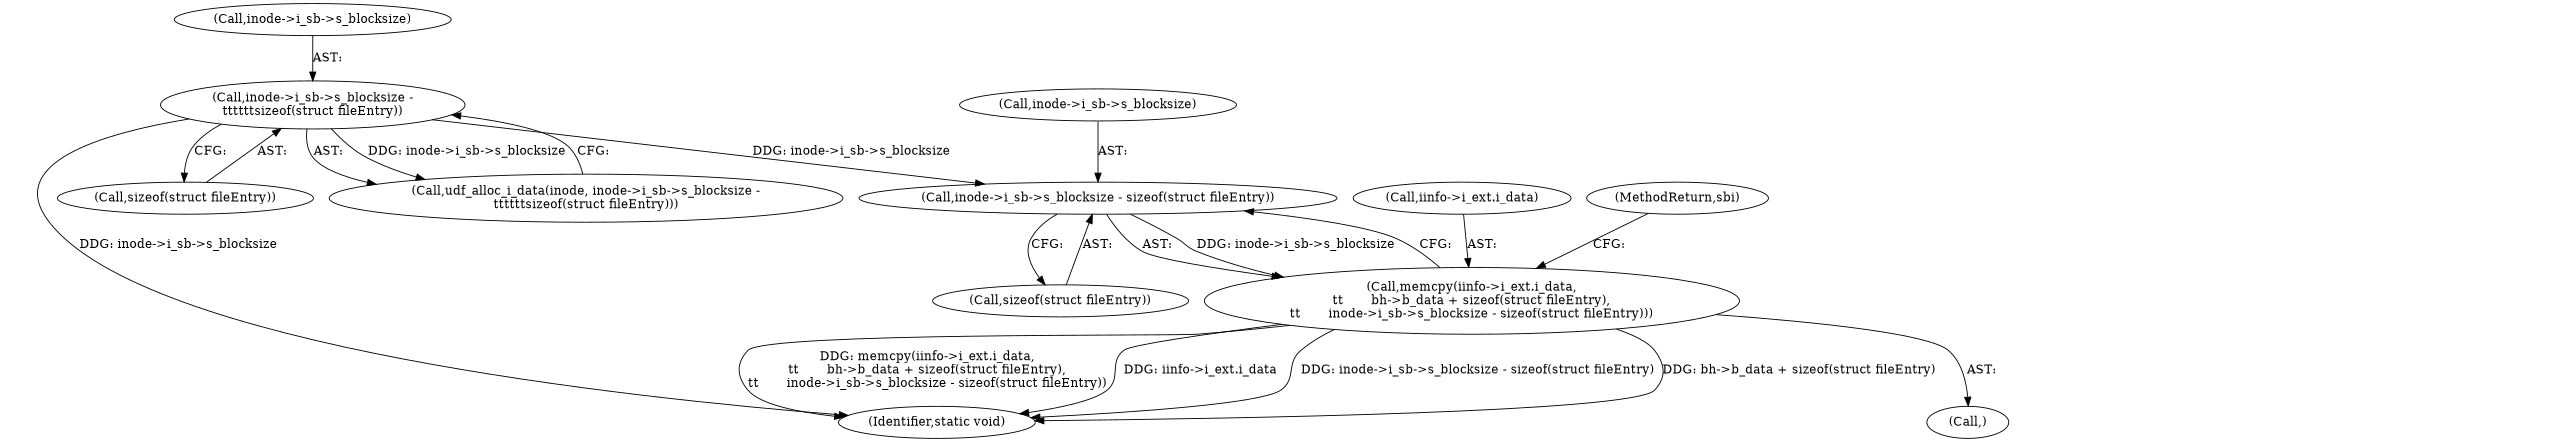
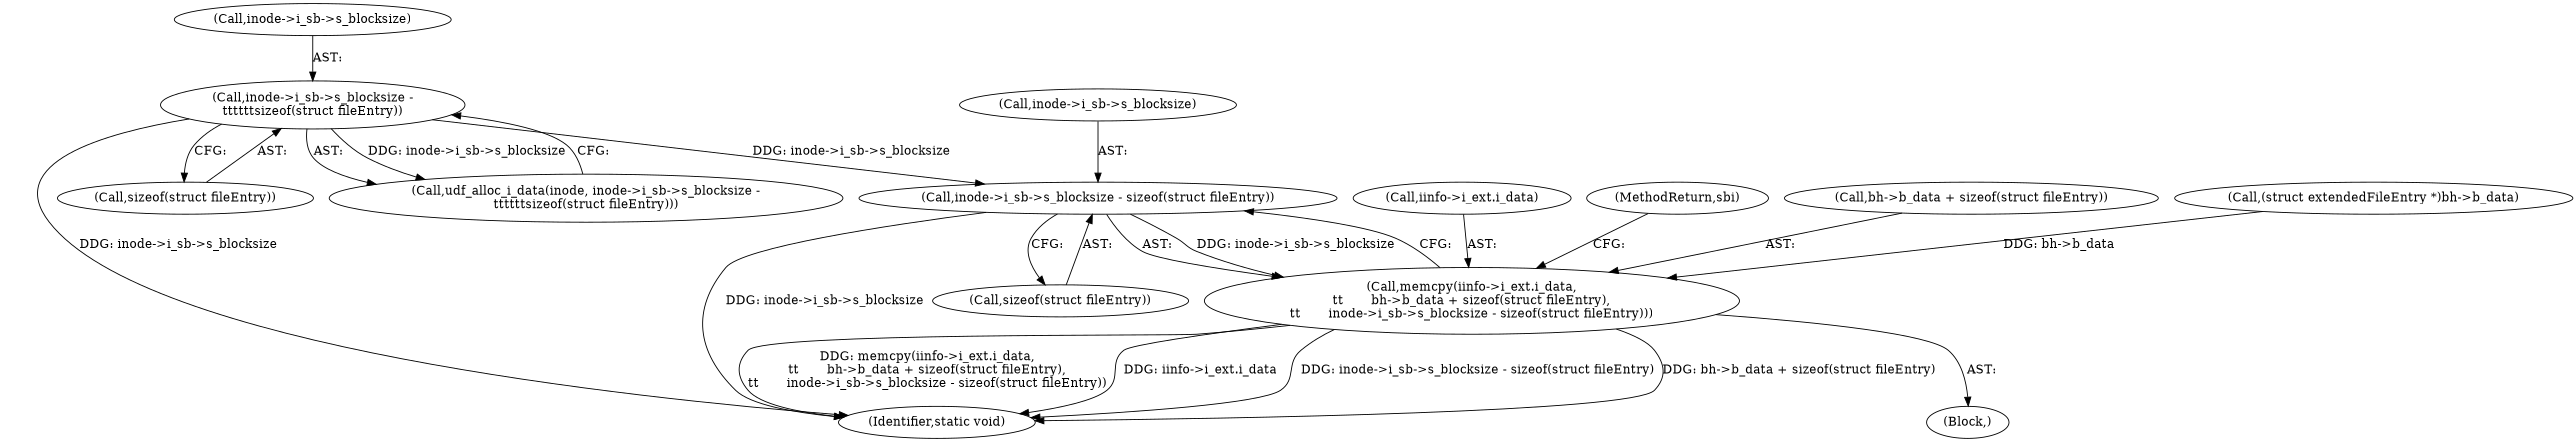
none -> (1971, 198)
none -> (2374, 198)
none -> (737, 260)
(1968, 422) -> (1968, 422)
